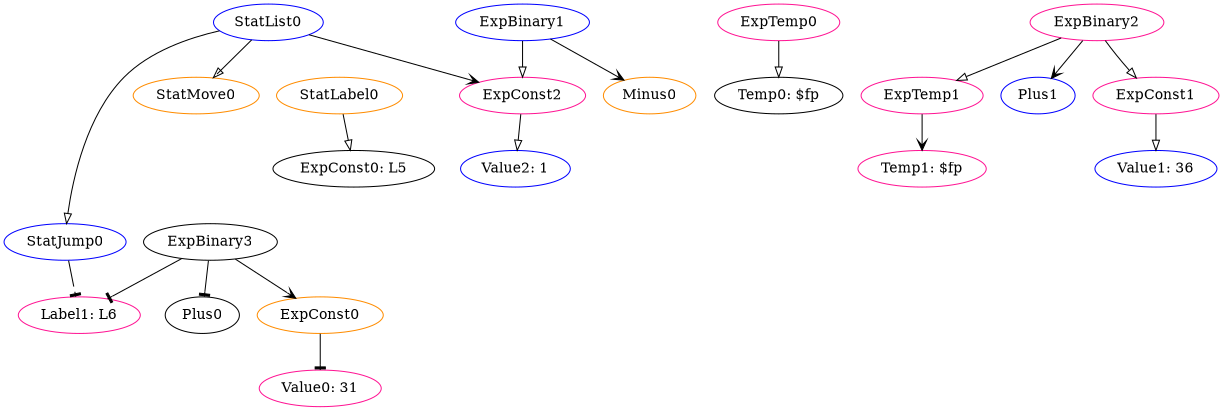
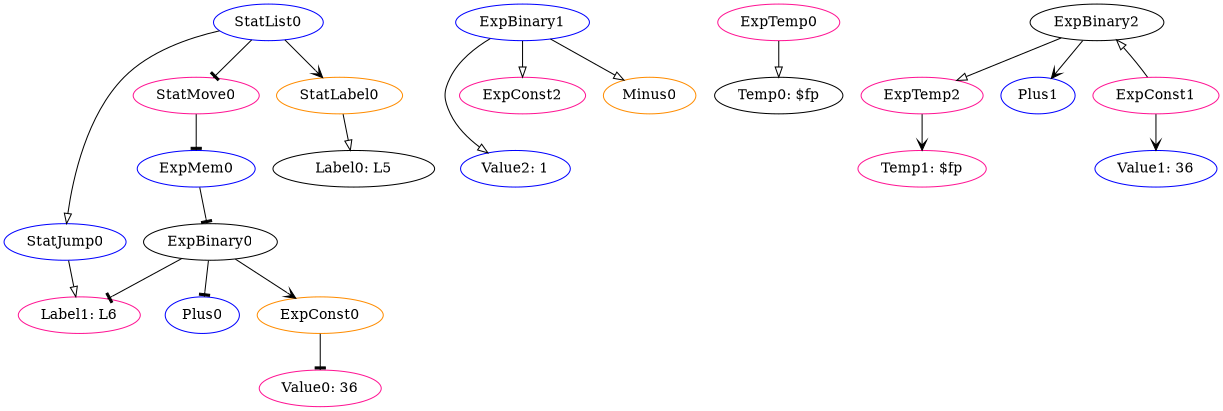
(1097, 22) -> (1097, 22)
(1117, 56) -> (1136, 62)
(234, 57) -> (234, 57)
(389, 57) -> (300, 55)
(583, 57) -> (583, 57)
(196, 96) -> (196, 96)
(922, 96) -> (922, 96)
(520, 127) -> (446, 90)
(1156, 127) -> (1156, 127)
none -> (196, 169)
(354, 169) -> (354, 169)
(210, 242) -> (210, 242)
(71, 274) -> (71, 274)
(202, 315) -> (202, 315)
(320, 388) -> (320, 388)
